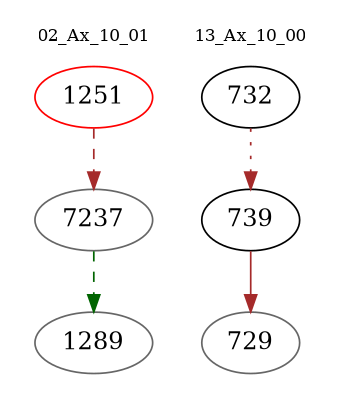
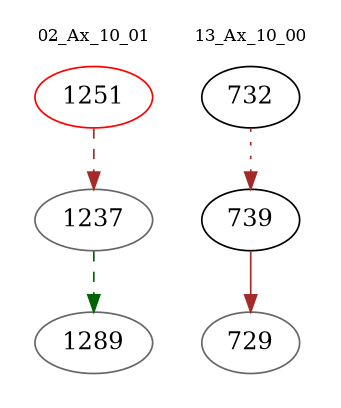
(94, 220) -> (94, 220)
